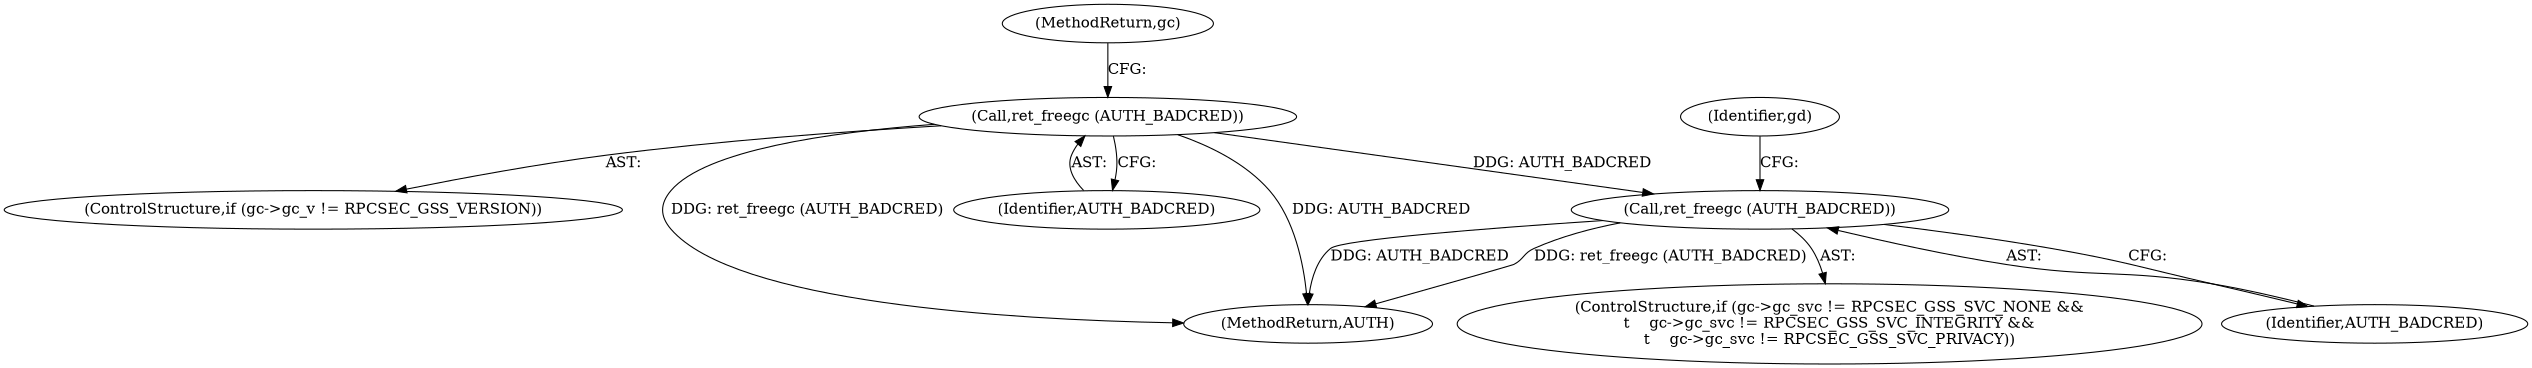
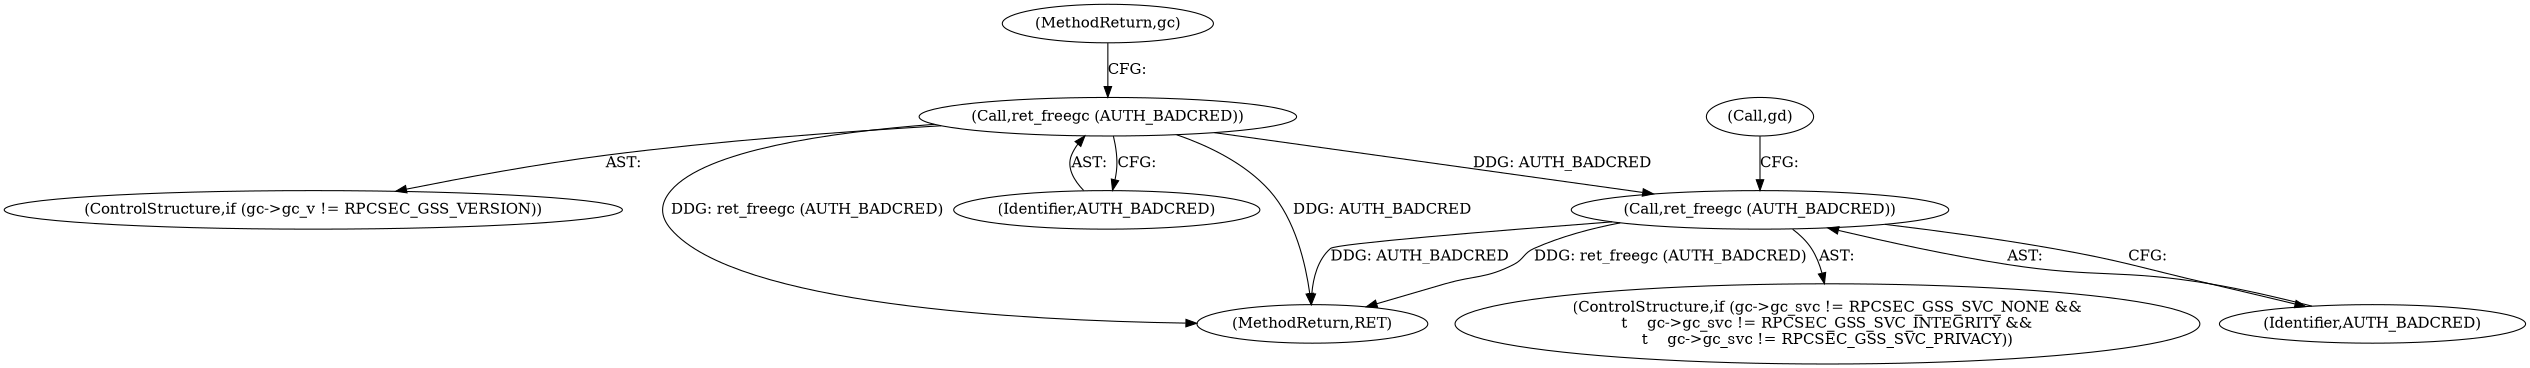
(1760, 117) -> (1760, 117)
(1308, 324) -> (1312, 324)
